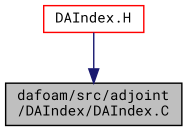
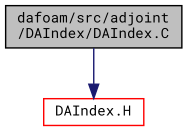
(94, 51) -> (94, 66)
